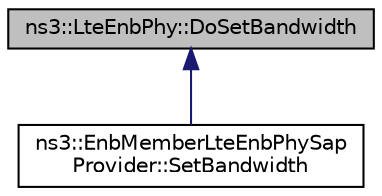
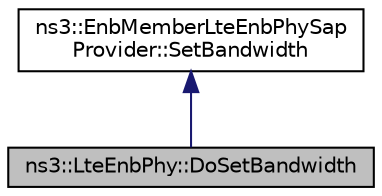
(191, 97) -> (191, 120)
